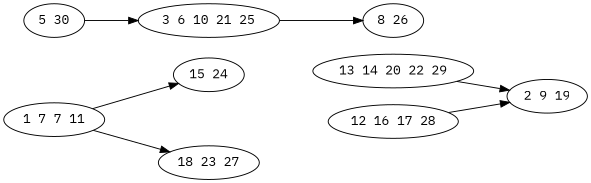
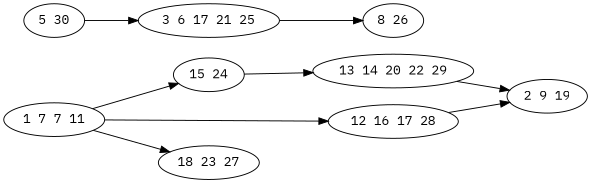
(209, 21) -> (209, 21)
none -> (274, 73)
none -> (212, 121)
